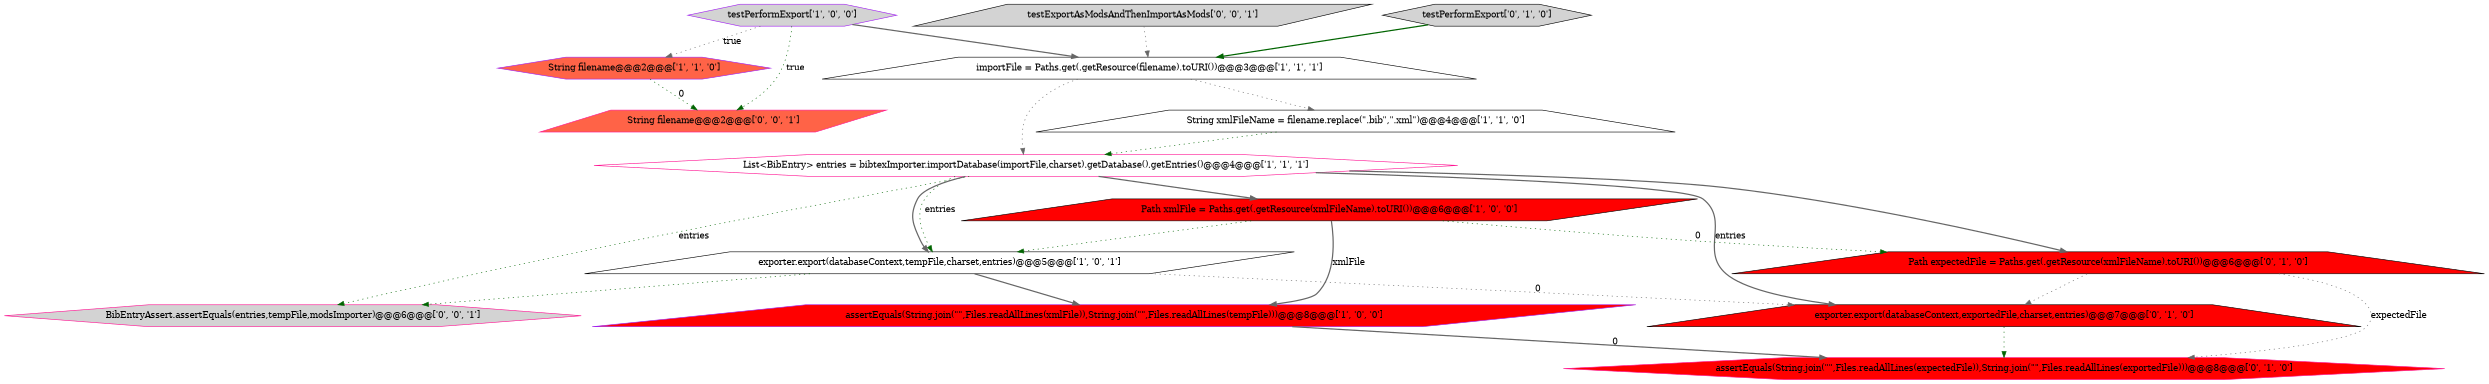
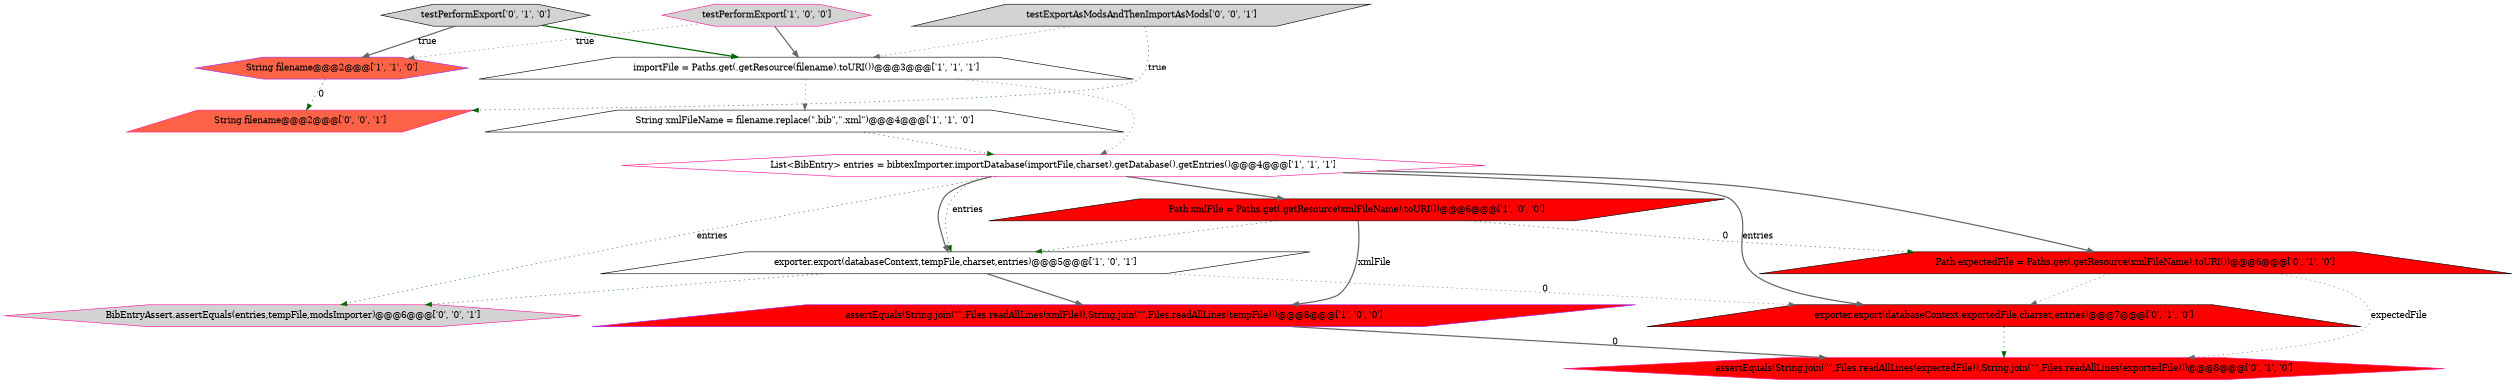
(792, 15) -> (767, 15)
none -> (412, 41)
(779, 74) -> (837, 103)
